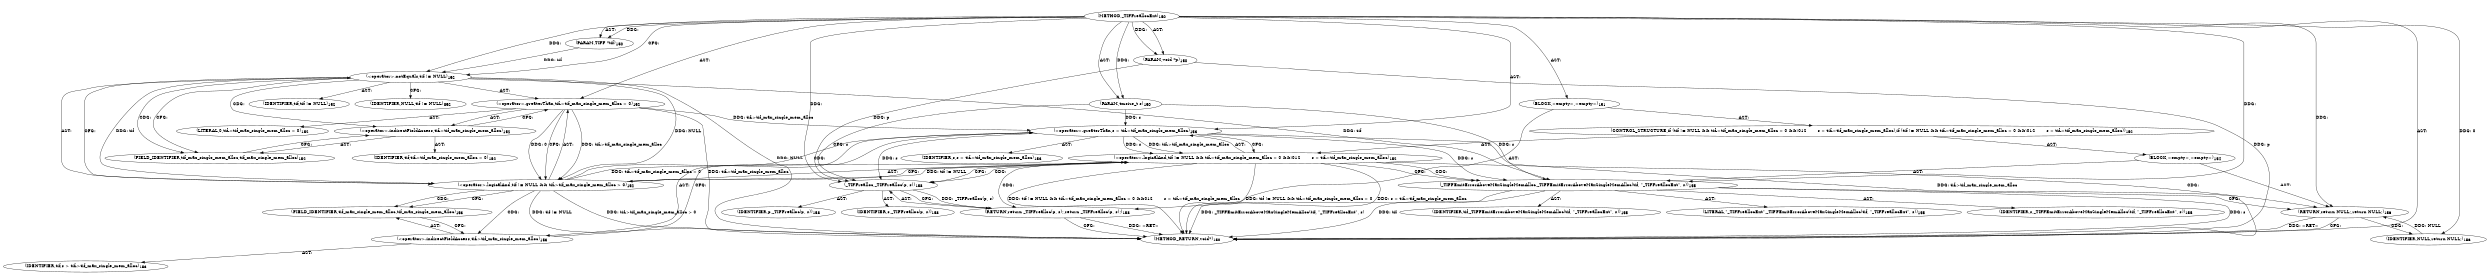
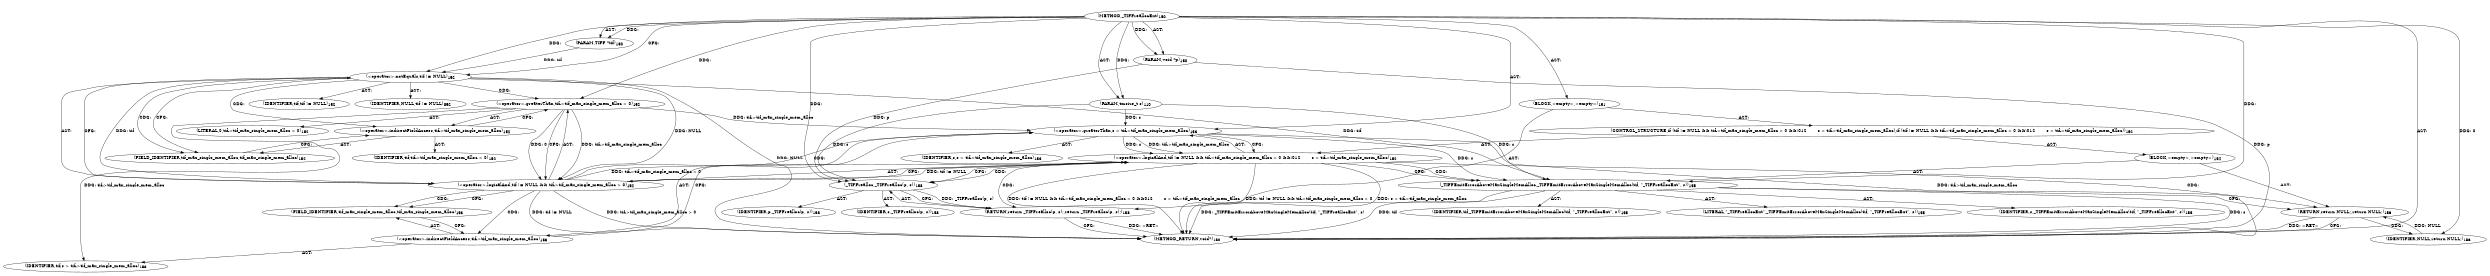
(2131, 26) -> none
(706, 60) -> (706, 60)
(416, 91) -> (416, 91)
(506, 91) -> (506, 91)
(1147, 104) -> (1147, 104)
(946, 139) -> none
(841, 145) -> (841, 145)
(706, 223) -> (260, 141)
